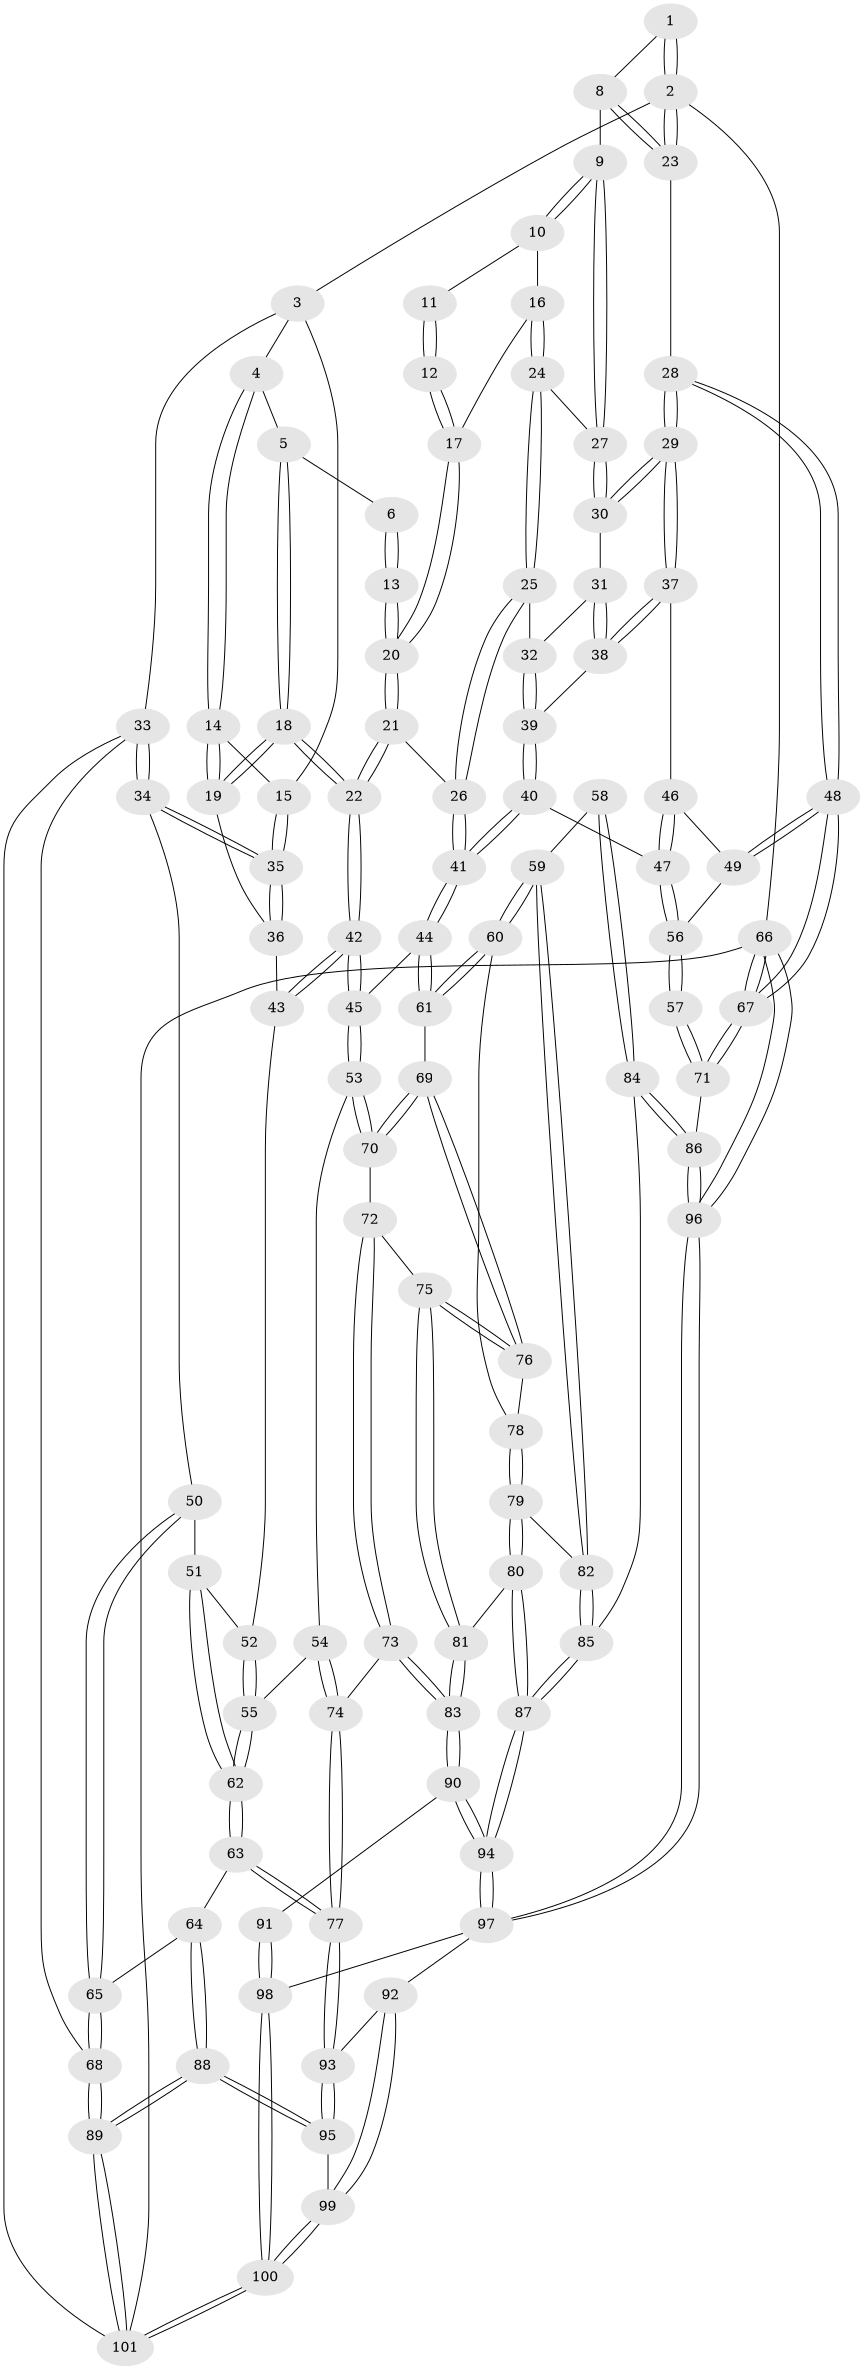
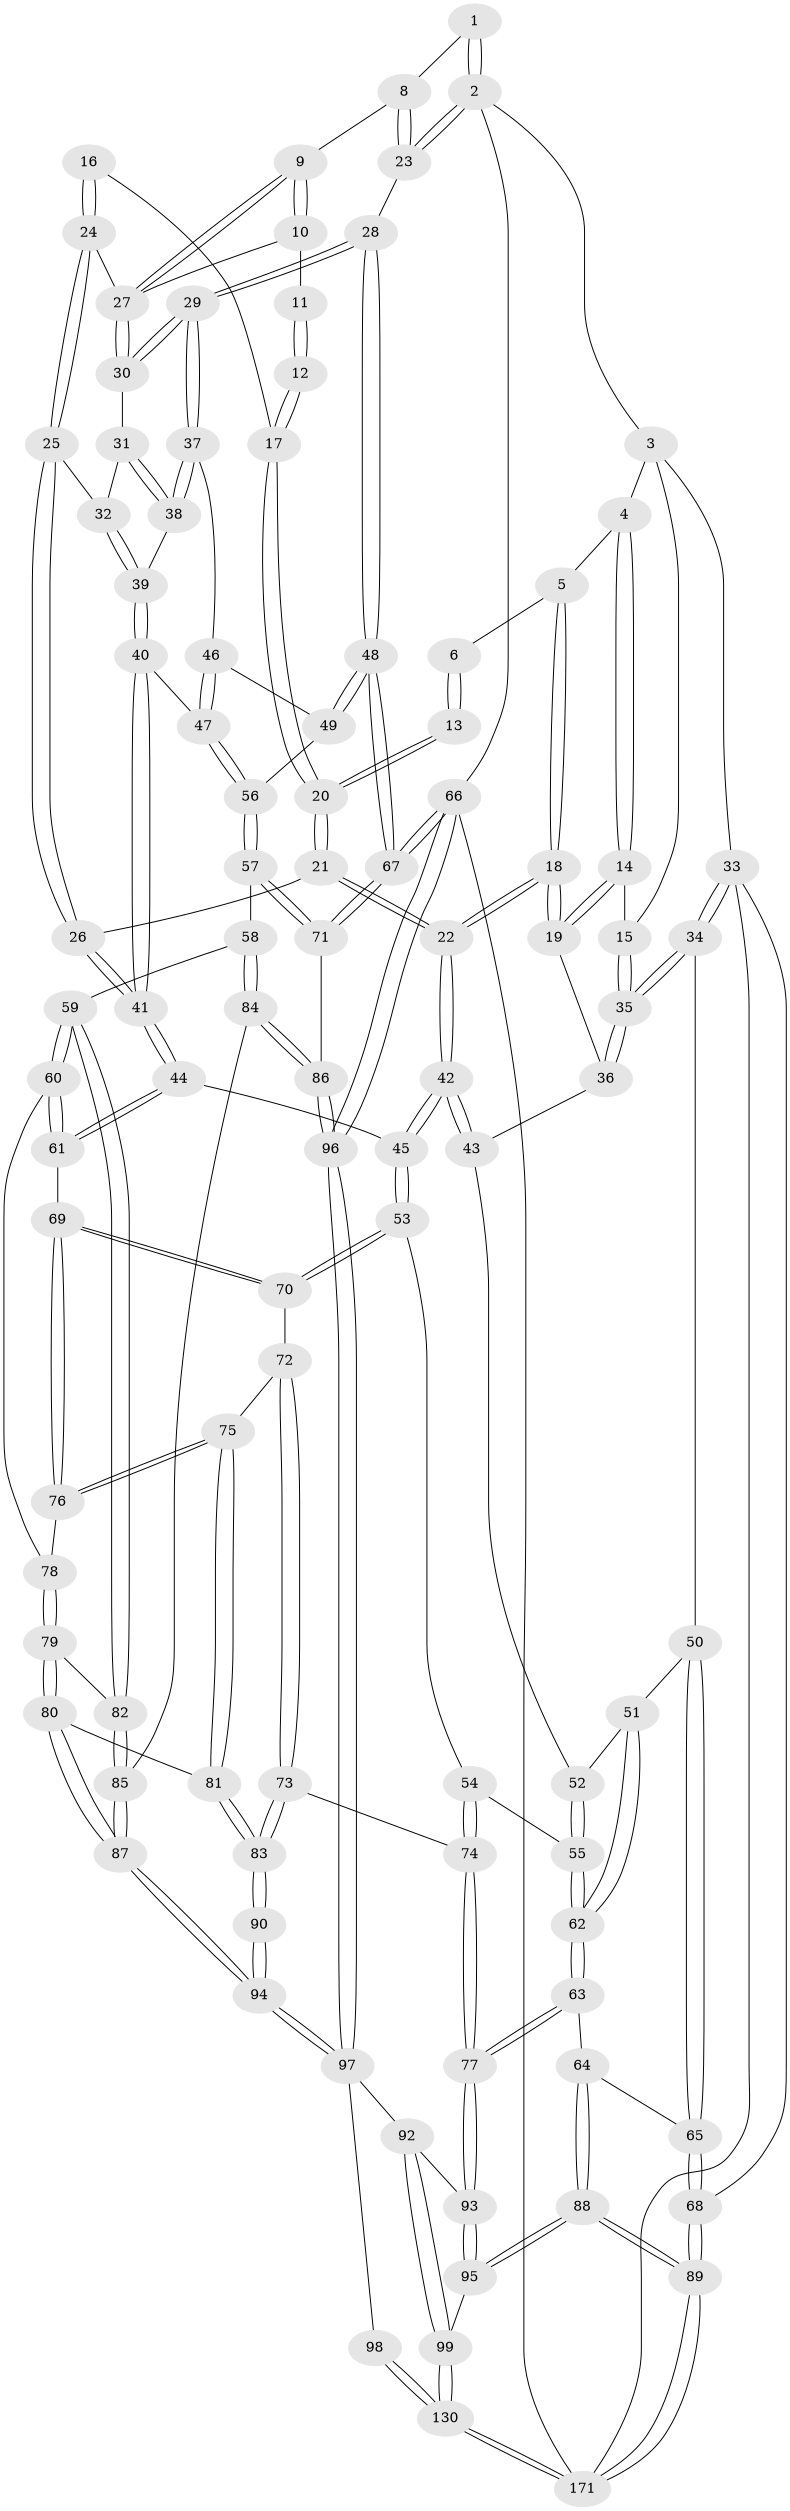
(538, 268) -> (206, 267)
none -> (251, 903)
(265, 1925) -> none
(265, 2278) -> (446, 2419)
(125, 2348) -> (583, 2489)
